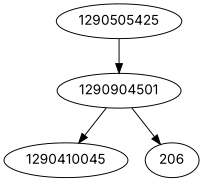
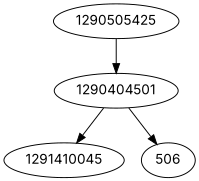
(119, 91) -> (116, 91)
(66, 160) -> (64, 160)
(172, 160) -> (168, 160)
